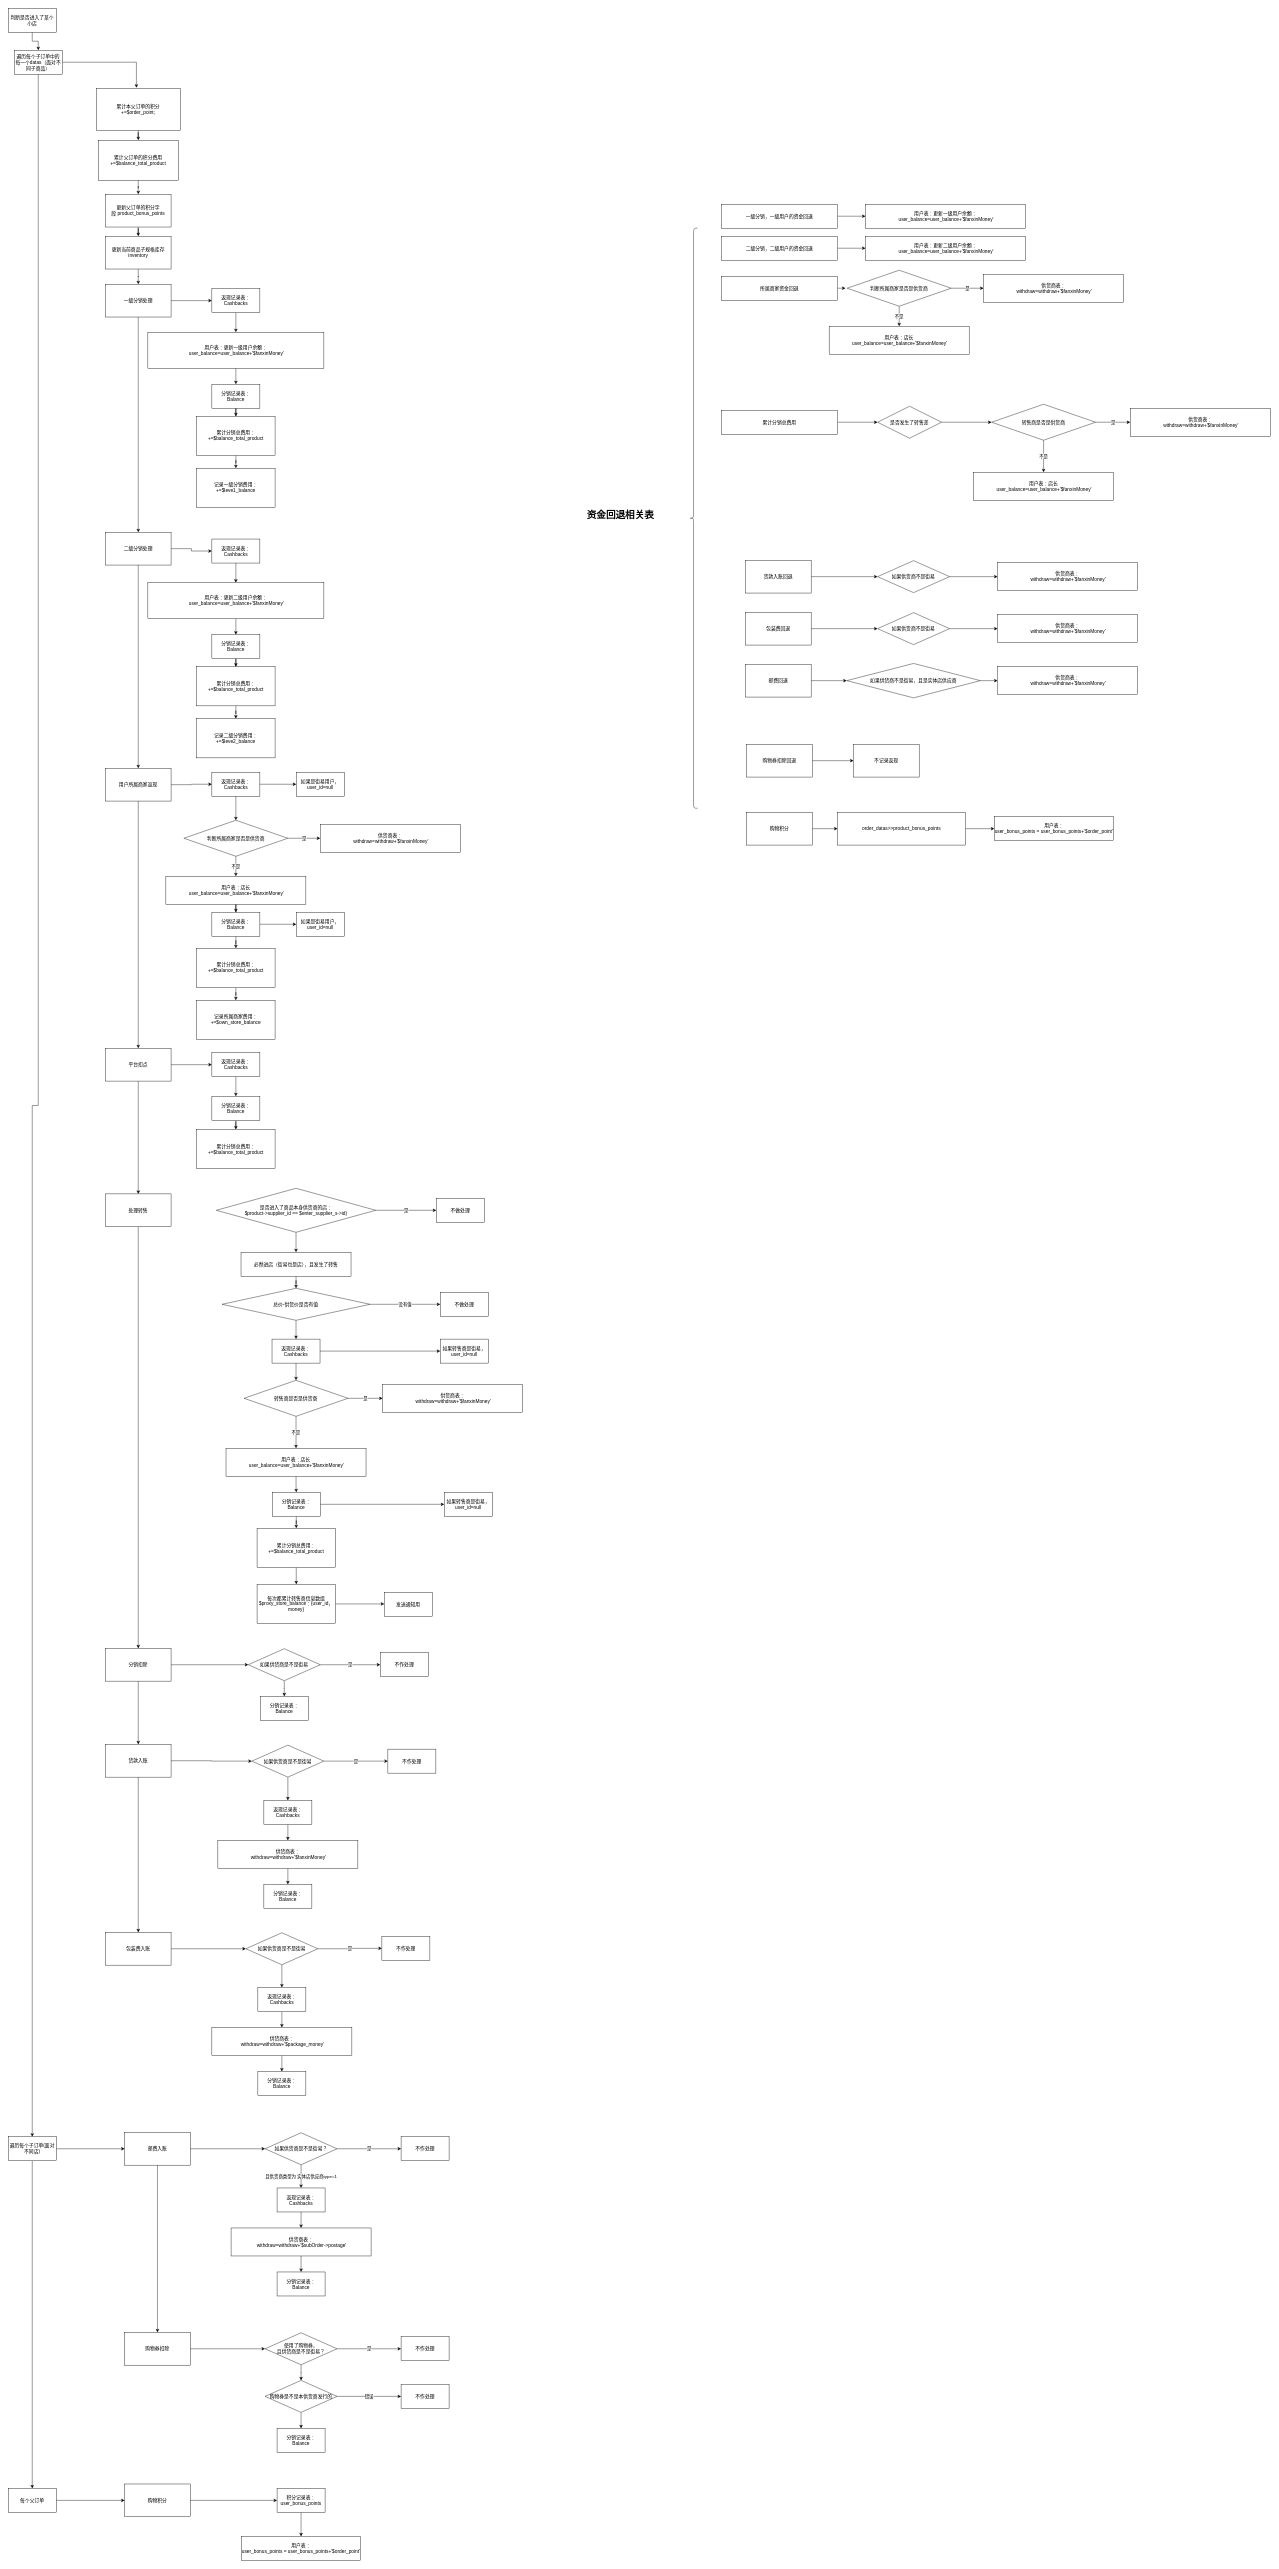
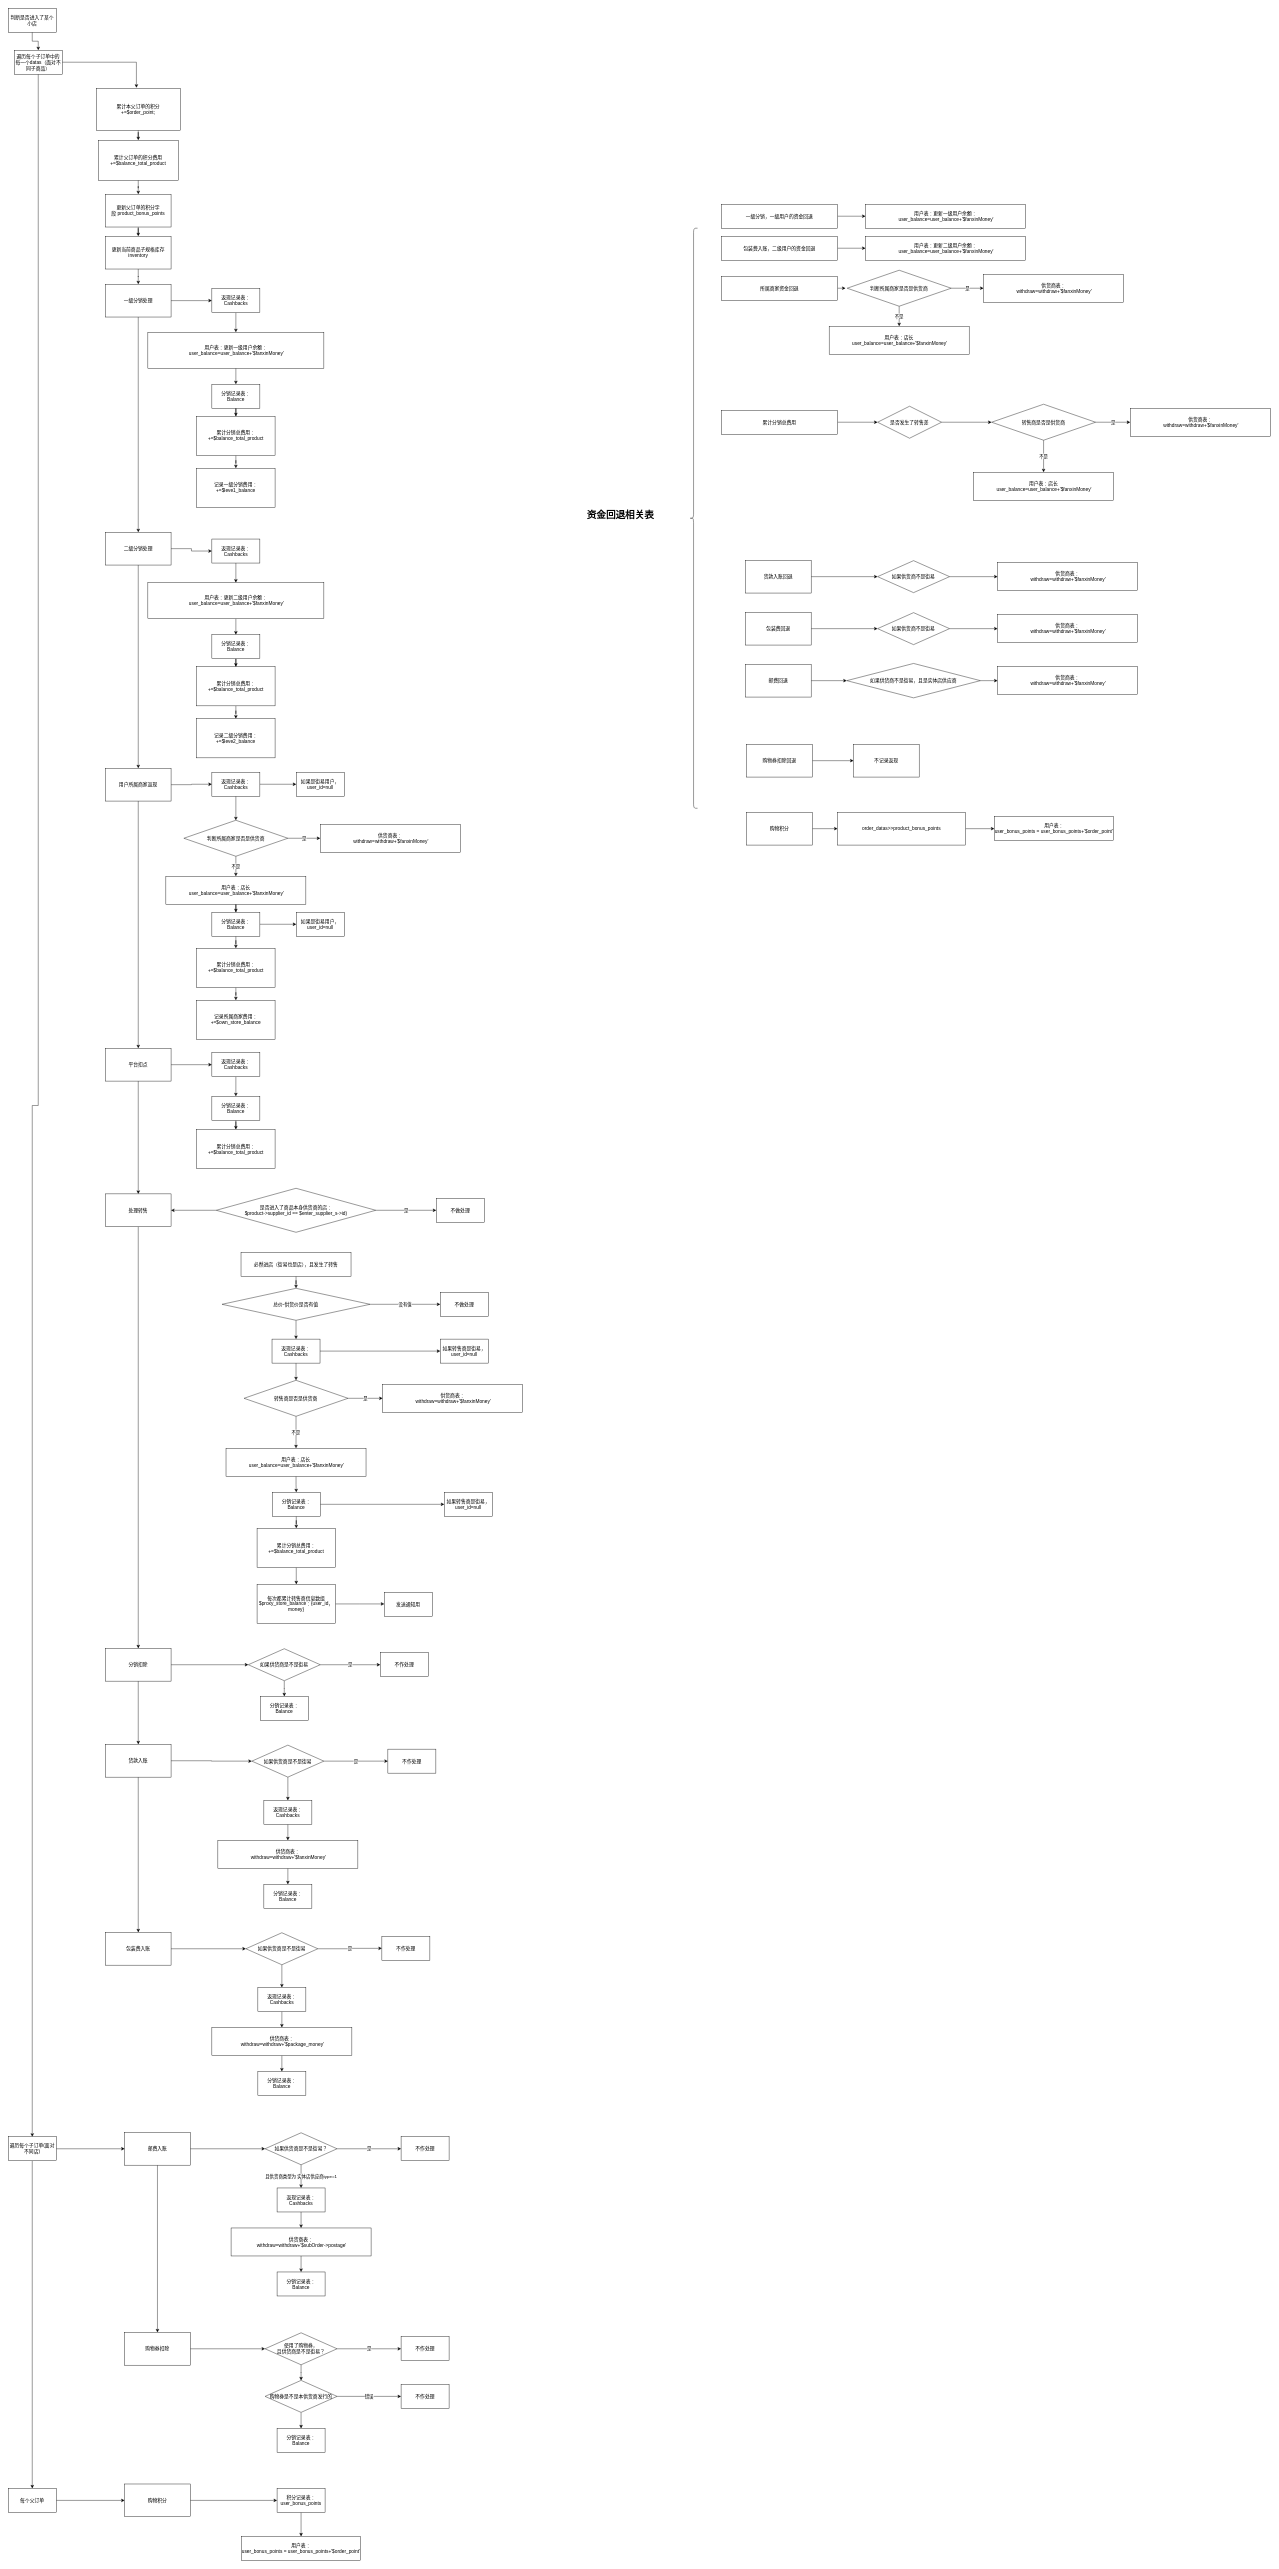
(779, 248) -> (779, 248)
(296, 1248) -> (175, 1210)
